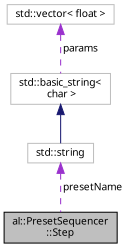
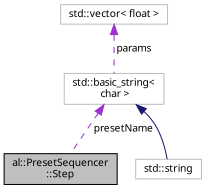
(61, 193) -> (84, 133)
